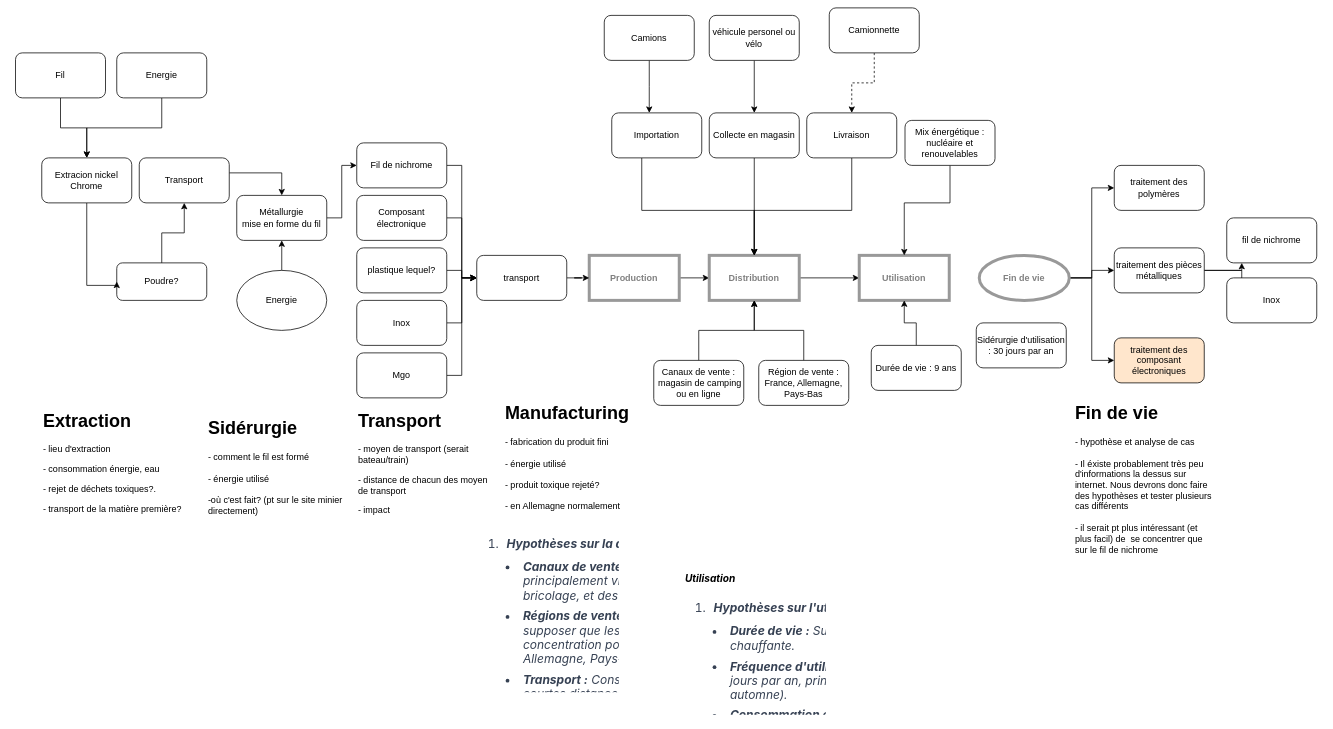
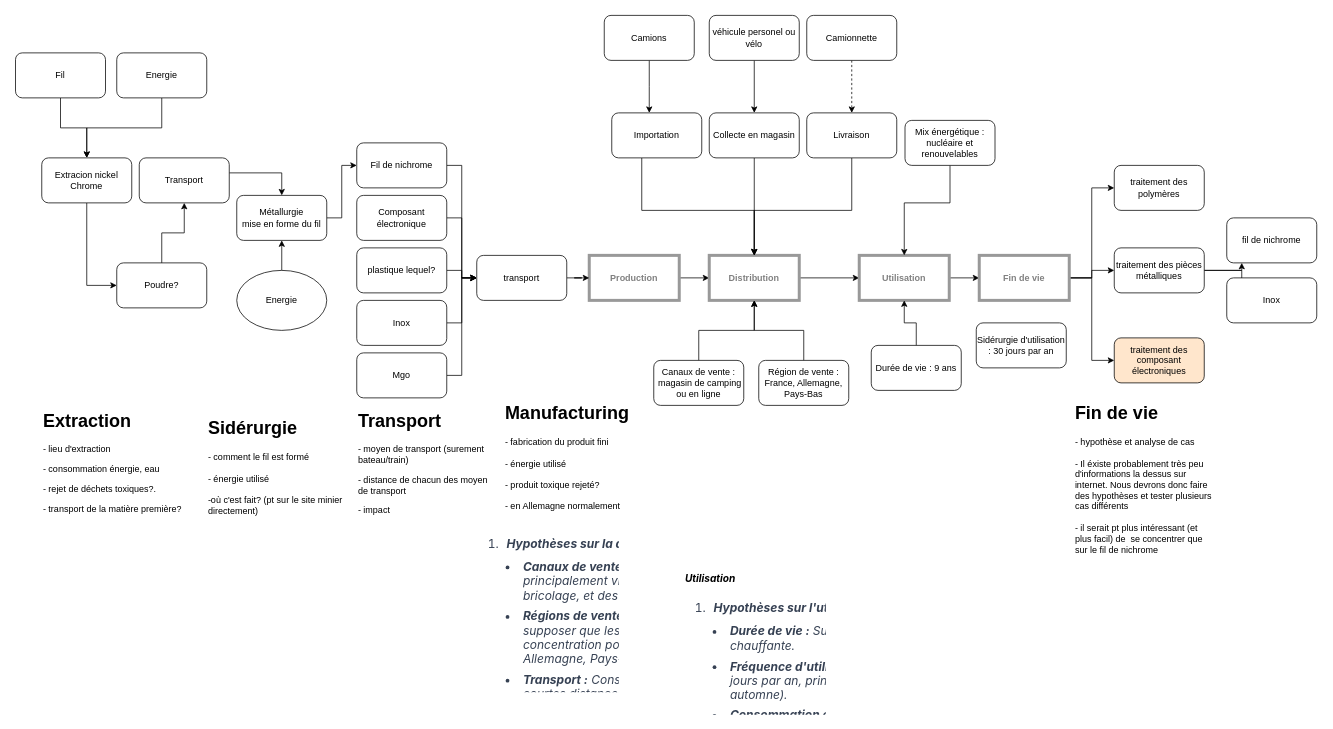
(874, 30) -> (852, 38)
none -> (972, 278)
(1024, 278) -> (1024, 278)
(162, 282) -> (162, 285)
(429, 443) -> (429, 443)
